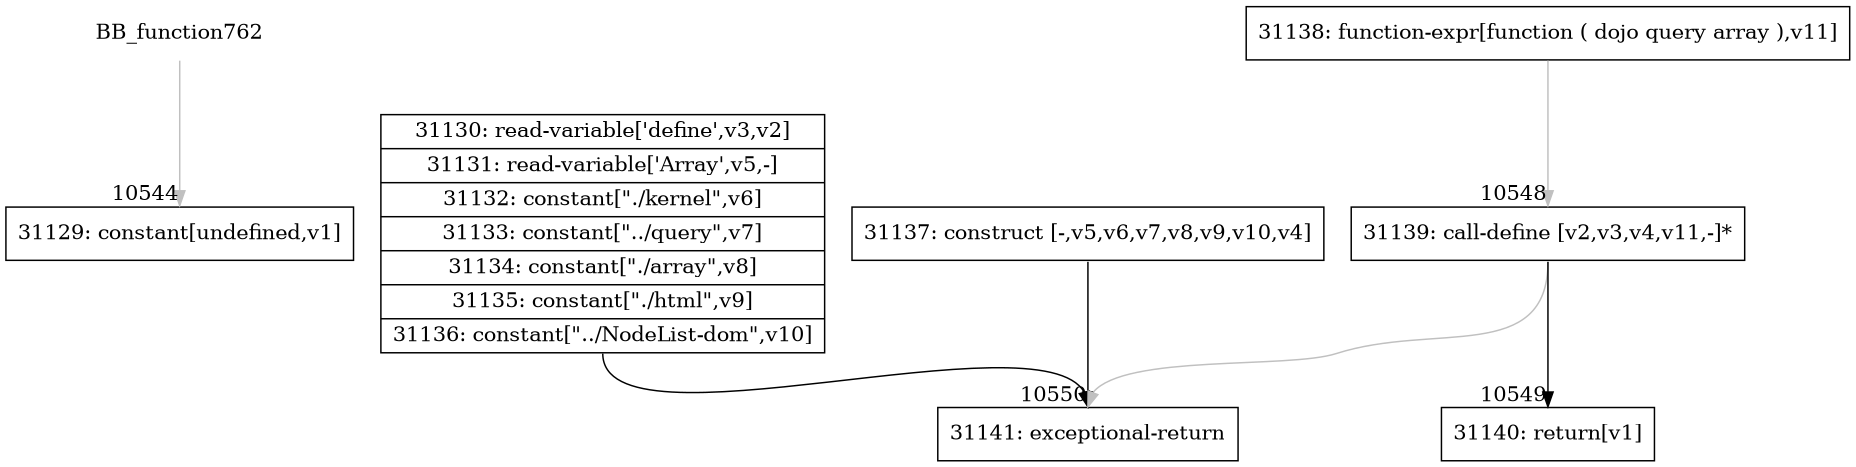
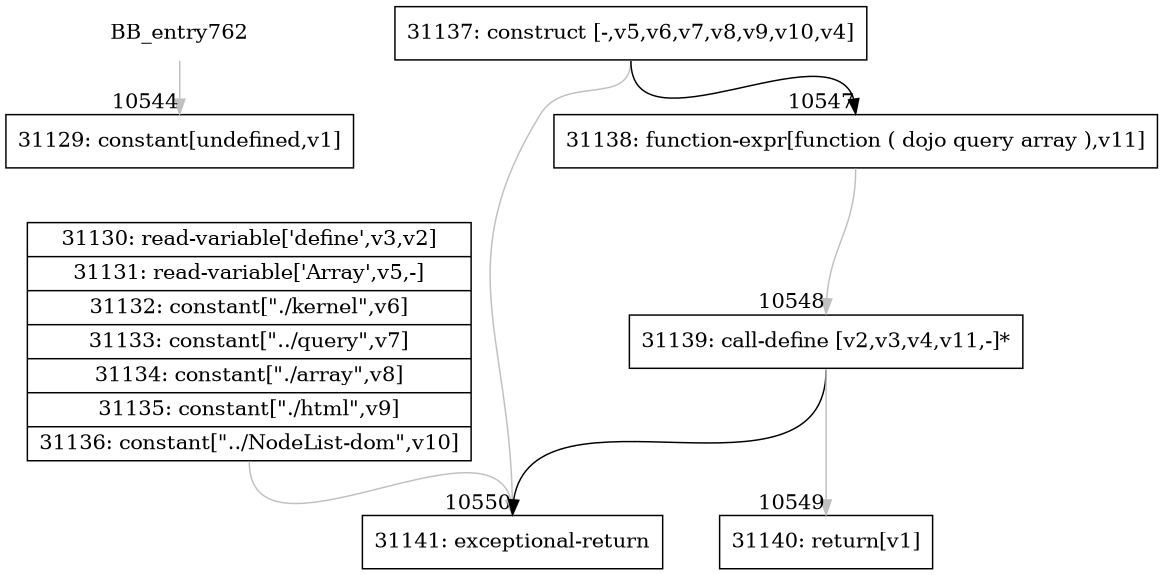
(180, 33) -> (180, 33)
none -> (736, 89)
(1088, 327) -> (492, 246)
(1548, 327) -> (826, 435)
(1340, 353) -> (677, 442)
(838, 381) -> (374, 490)
